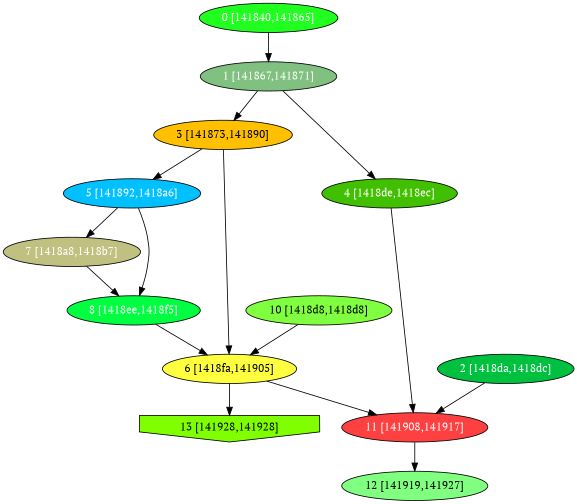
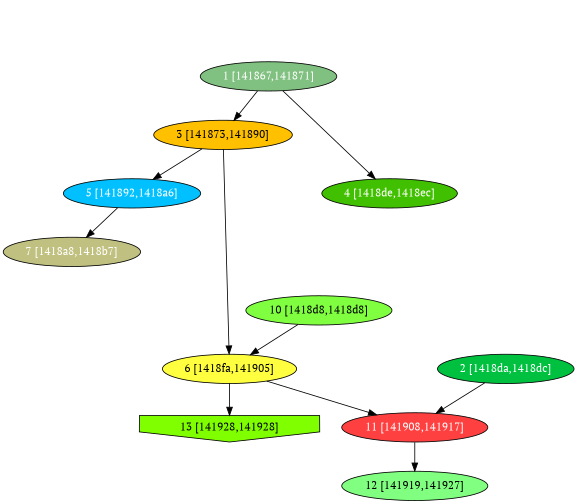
(269, 18) -> none
(402, 306) -> none
(134, 310) -> none
